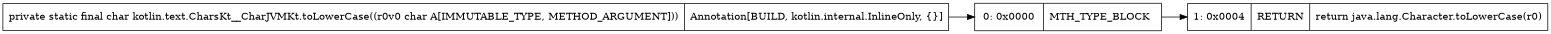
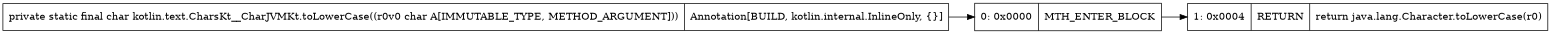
(1100, 17) -> (1100, 17)
